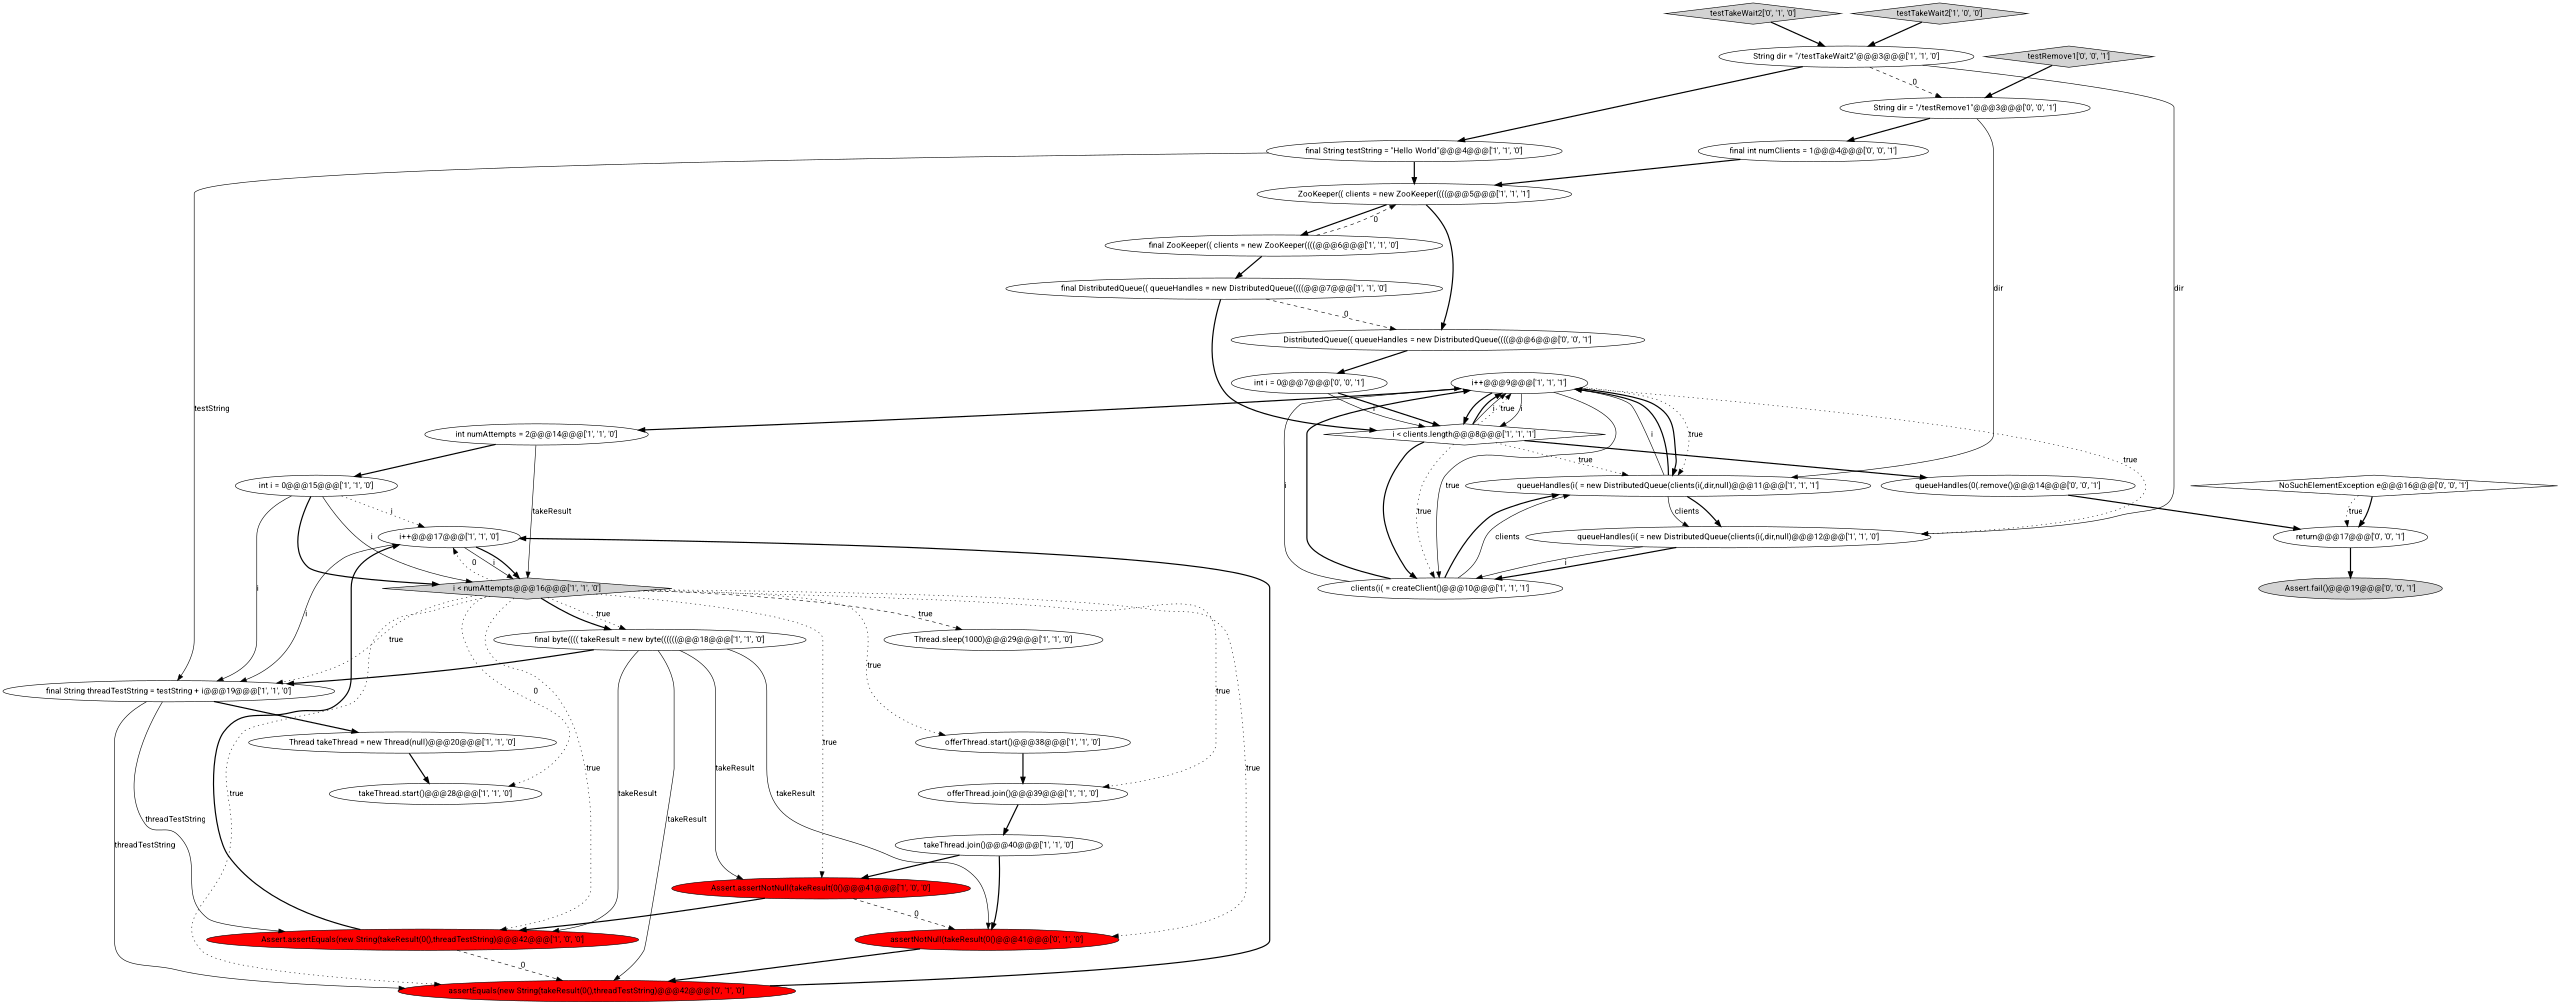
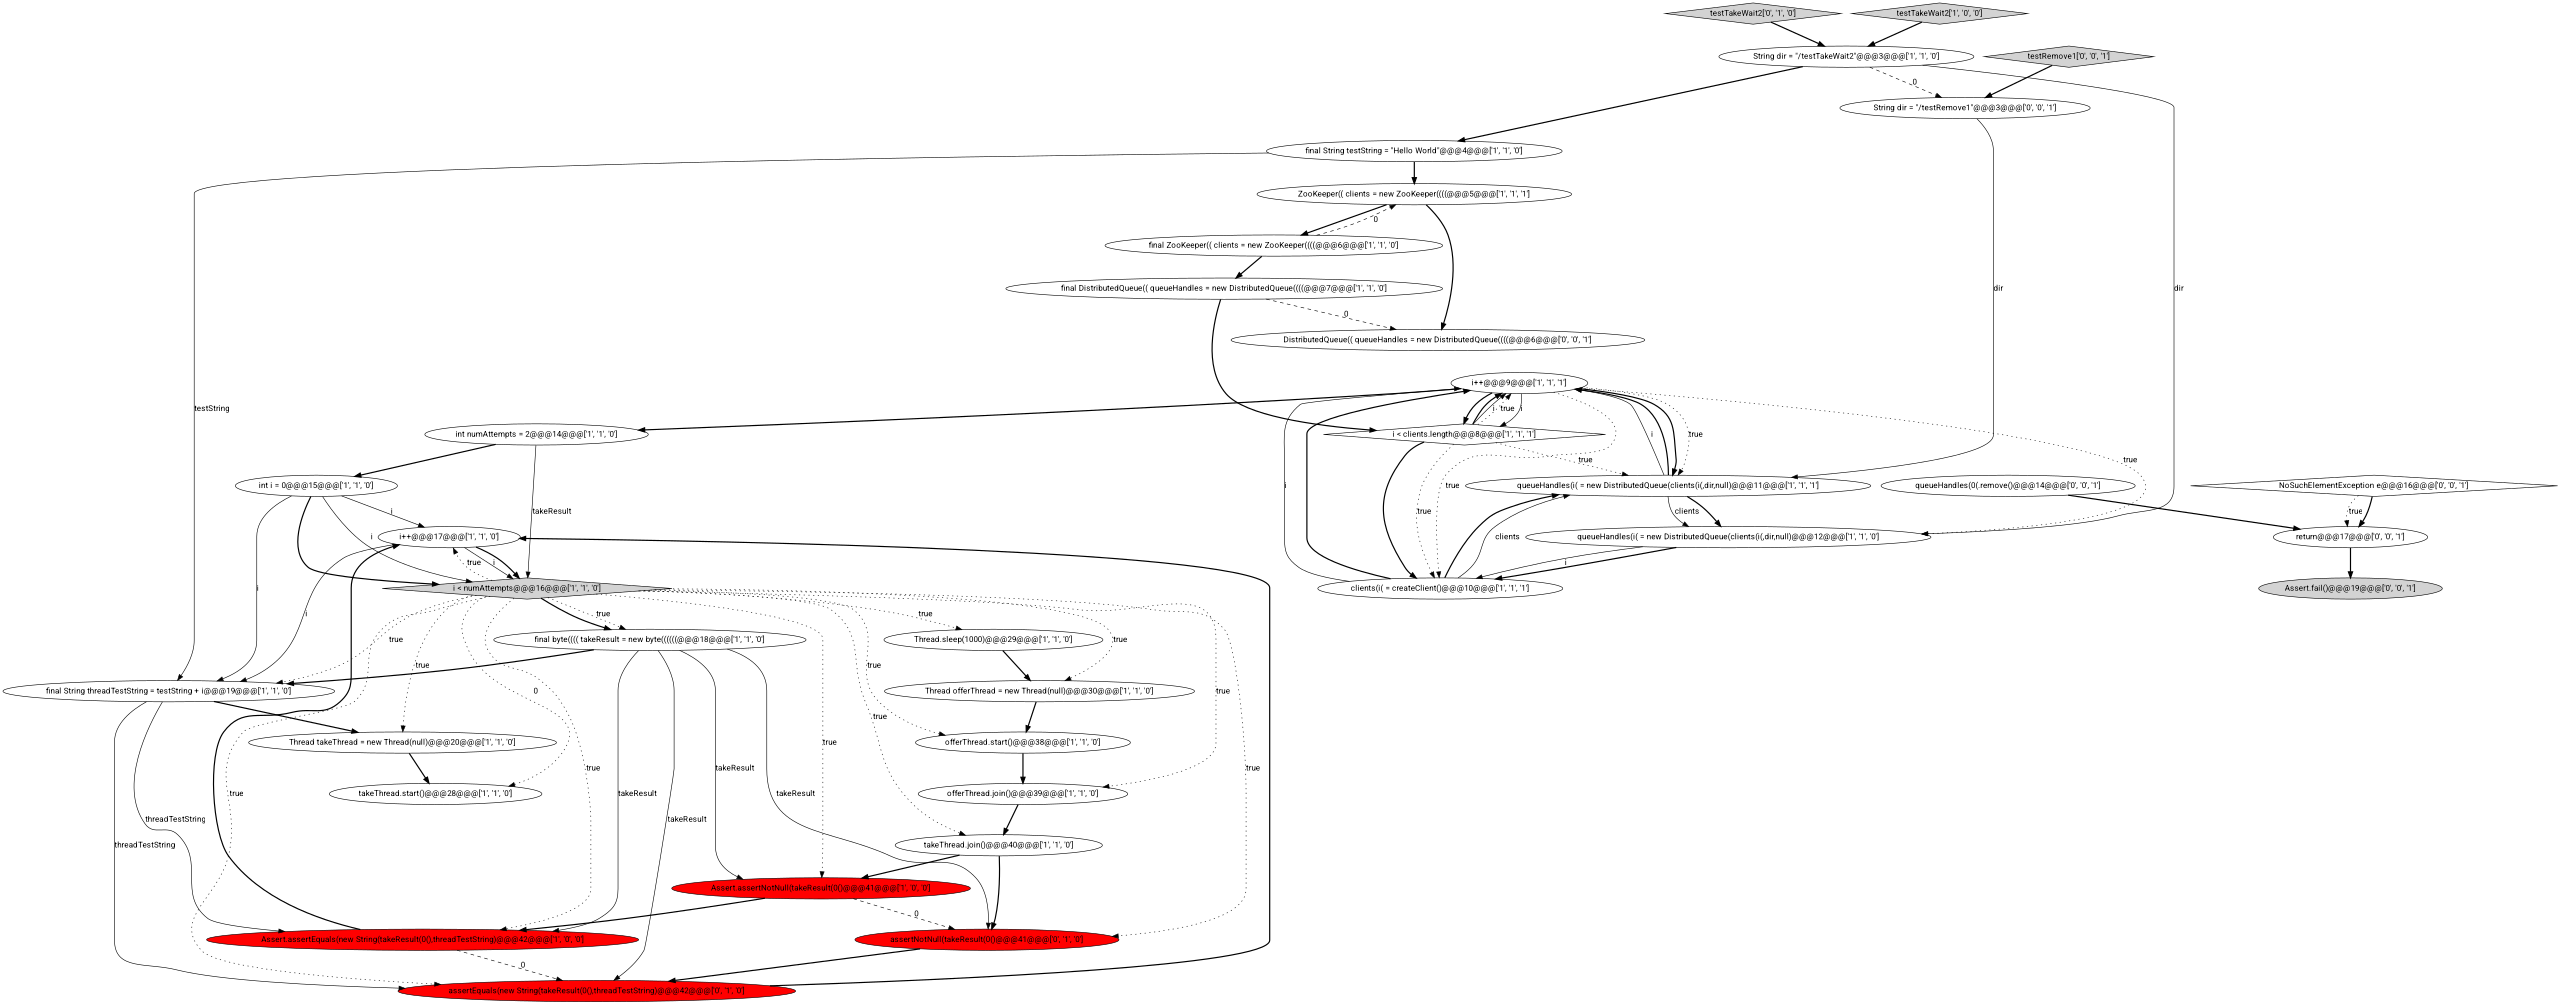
(1813, 151) -> none
(1309, 383) -> none
(1523, 457) -> (1523, 457)
(1722, 459) -> none
(380, 510) -> (380, 510)
(474, 563) -> (474, 563)
(856, 607) -> (856, 607)
none -> (853, 641)
none -> (420, 650)
none -> (1039, 691)
